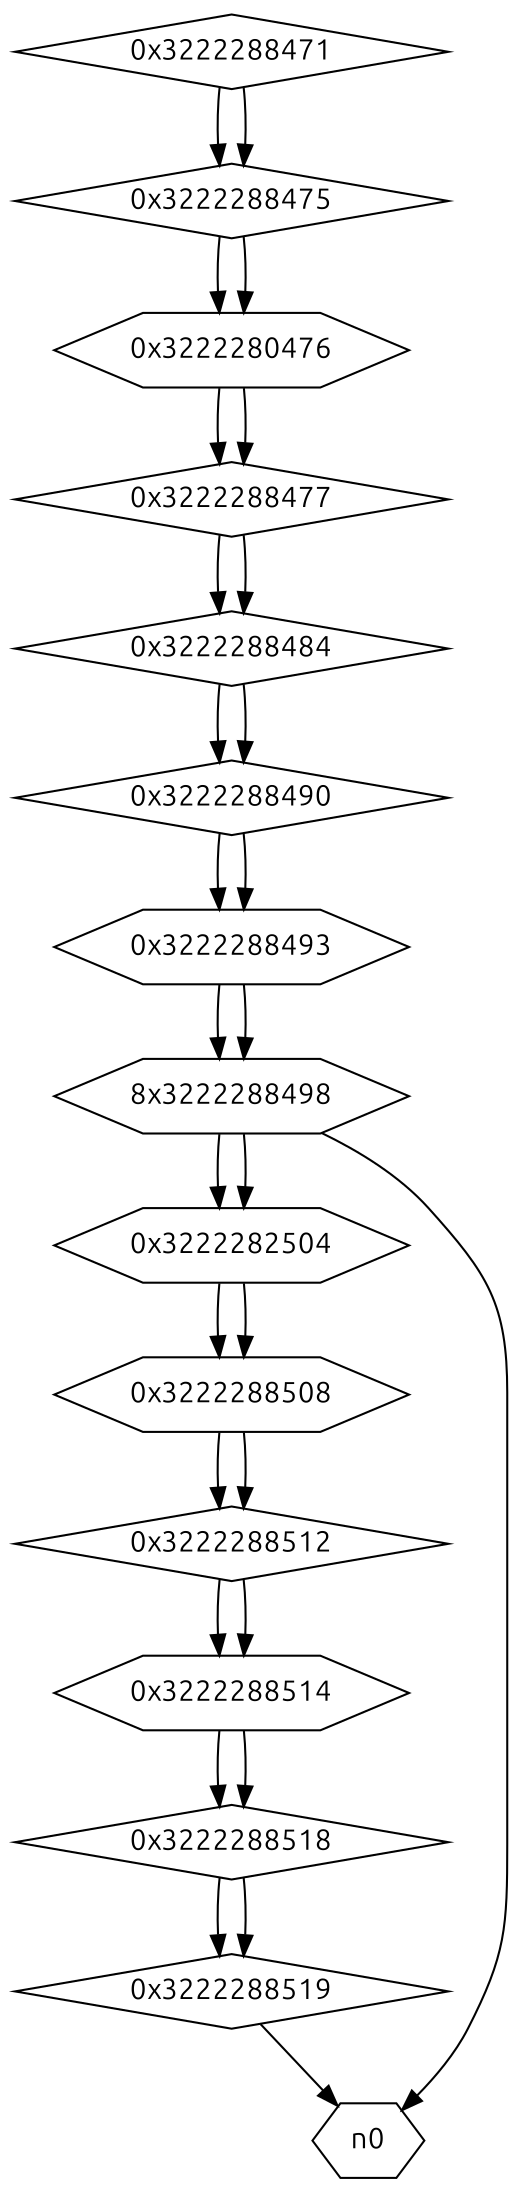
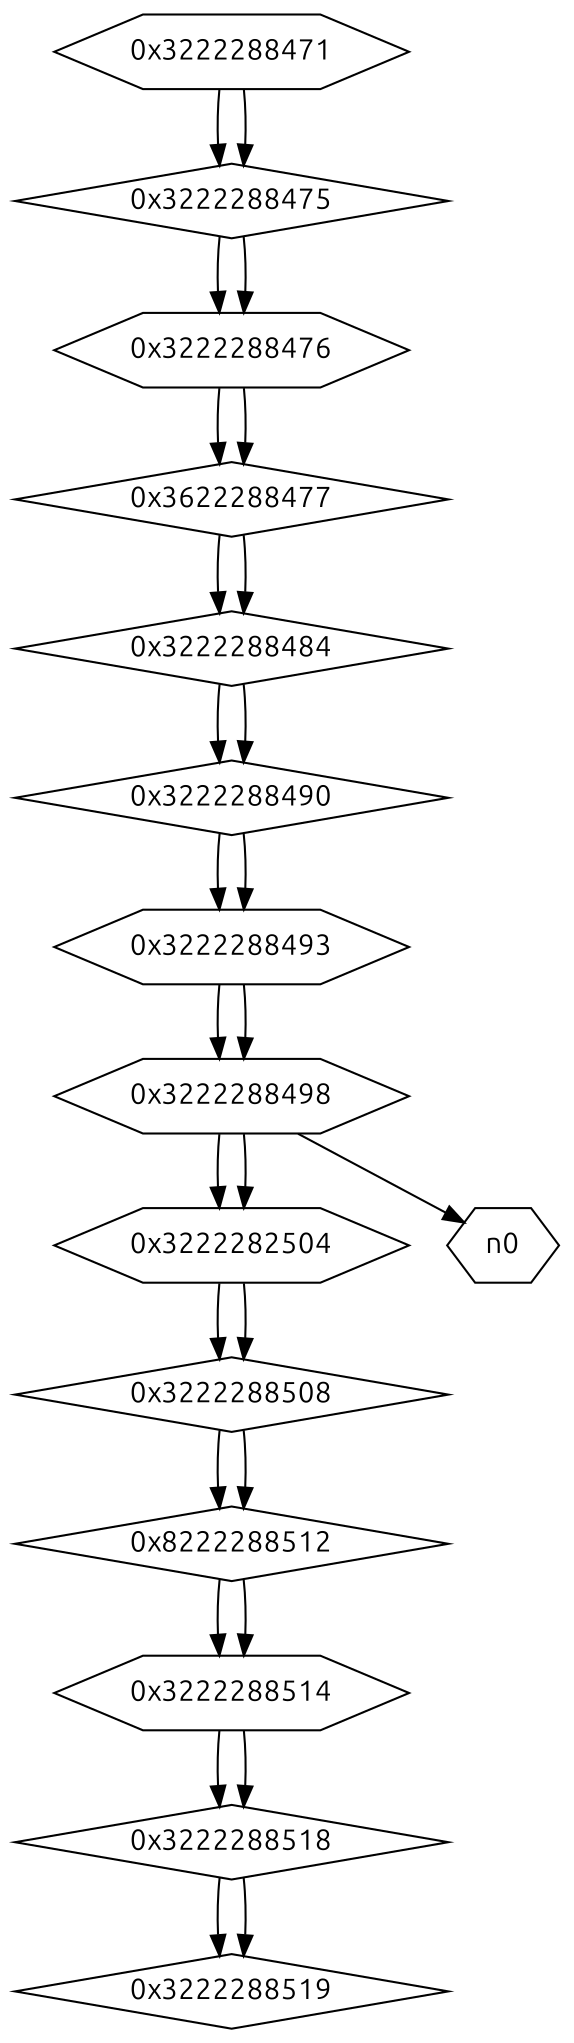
(232, 52) -> (232, 52)
(232, 350) -> (232, 350)
(232, 499) -> (232, 499)
(232, 1096) -> (232, 1096)
(232, 1395) -> (232, 1395)
(232, 1544) -> (232, 1544)
(292, 2057) -> none
